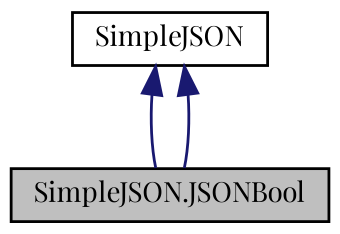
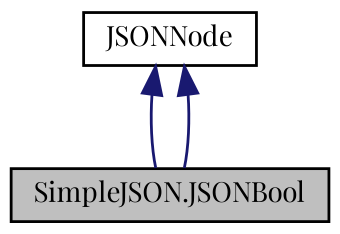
(170, 39) -> (170, 39)
